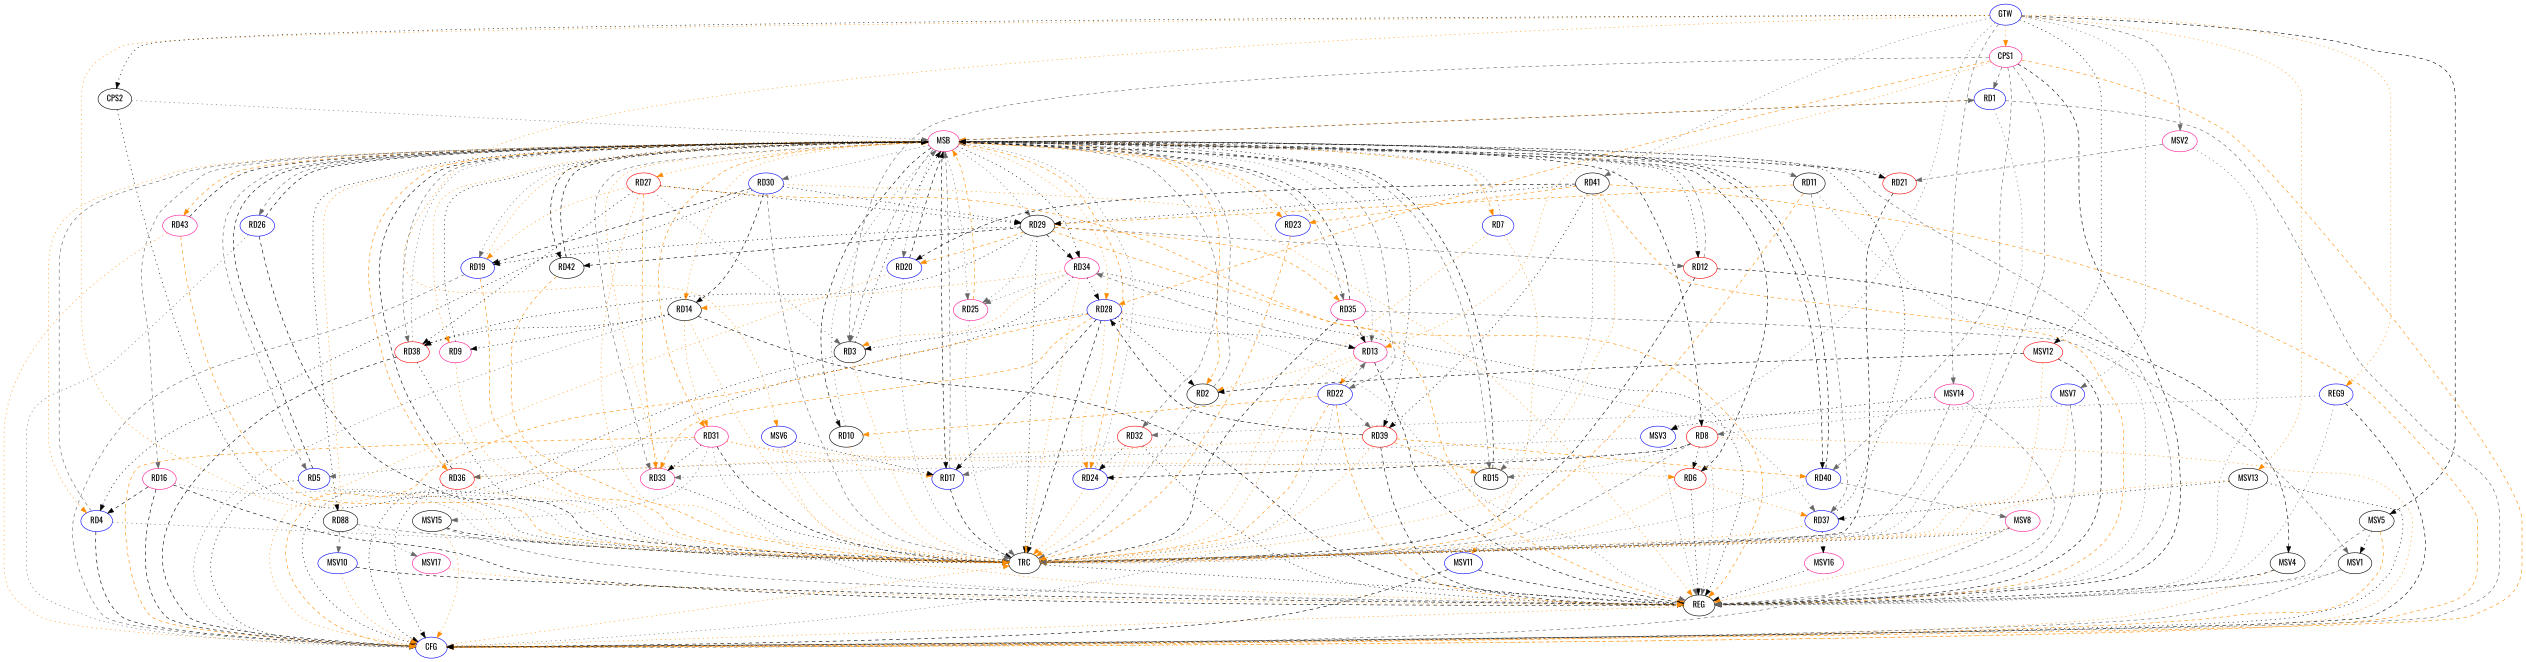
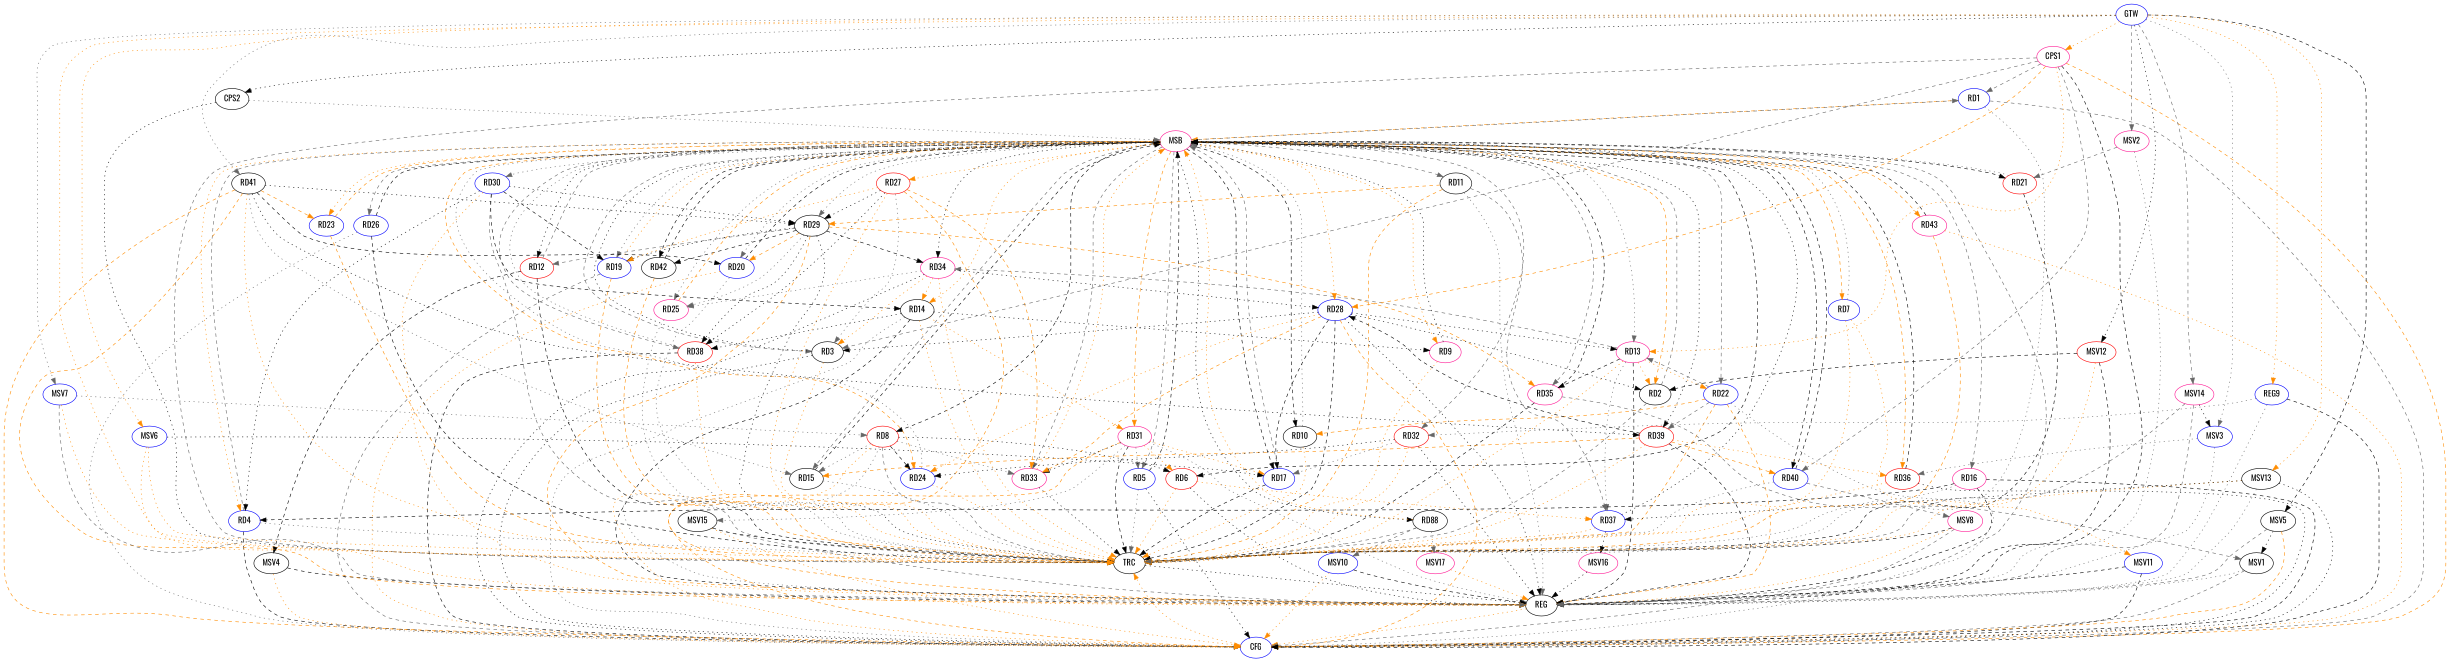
(1358, 329) -> (1593, 371)
(1500, 363) -> none
(1411, 431) -> (1465, 439)
(636, 533) -> (872, 526)
(1528, 550) -> (1552, 551)
